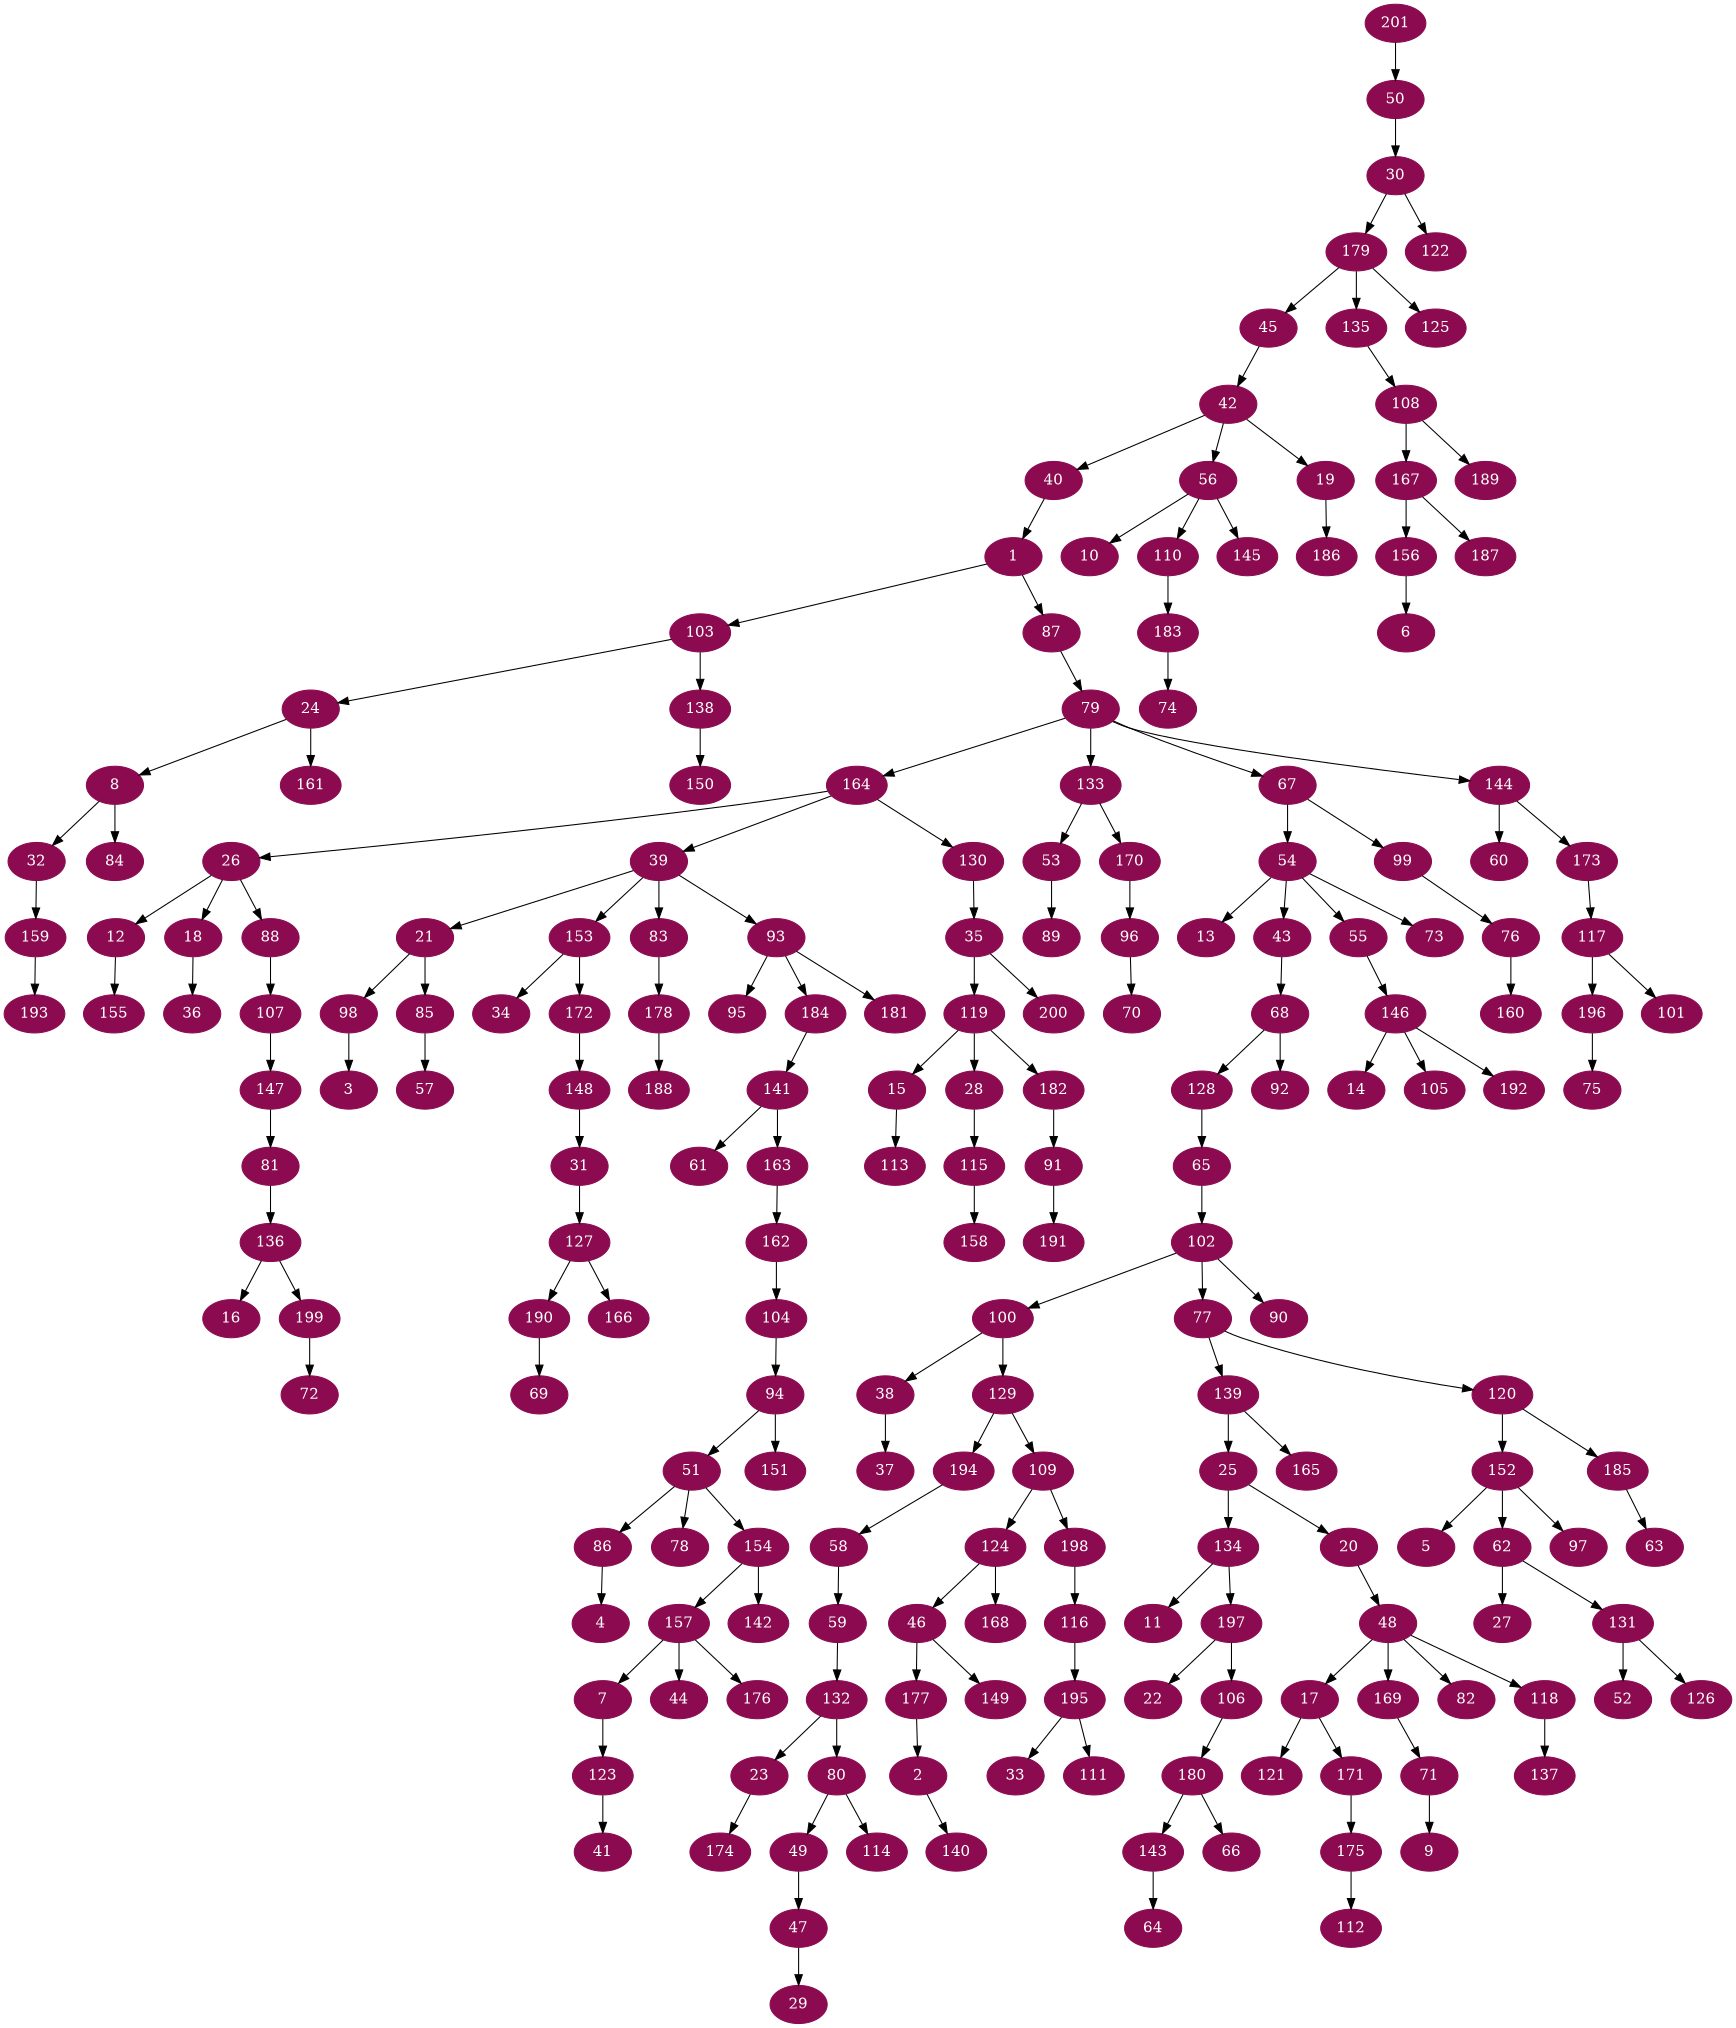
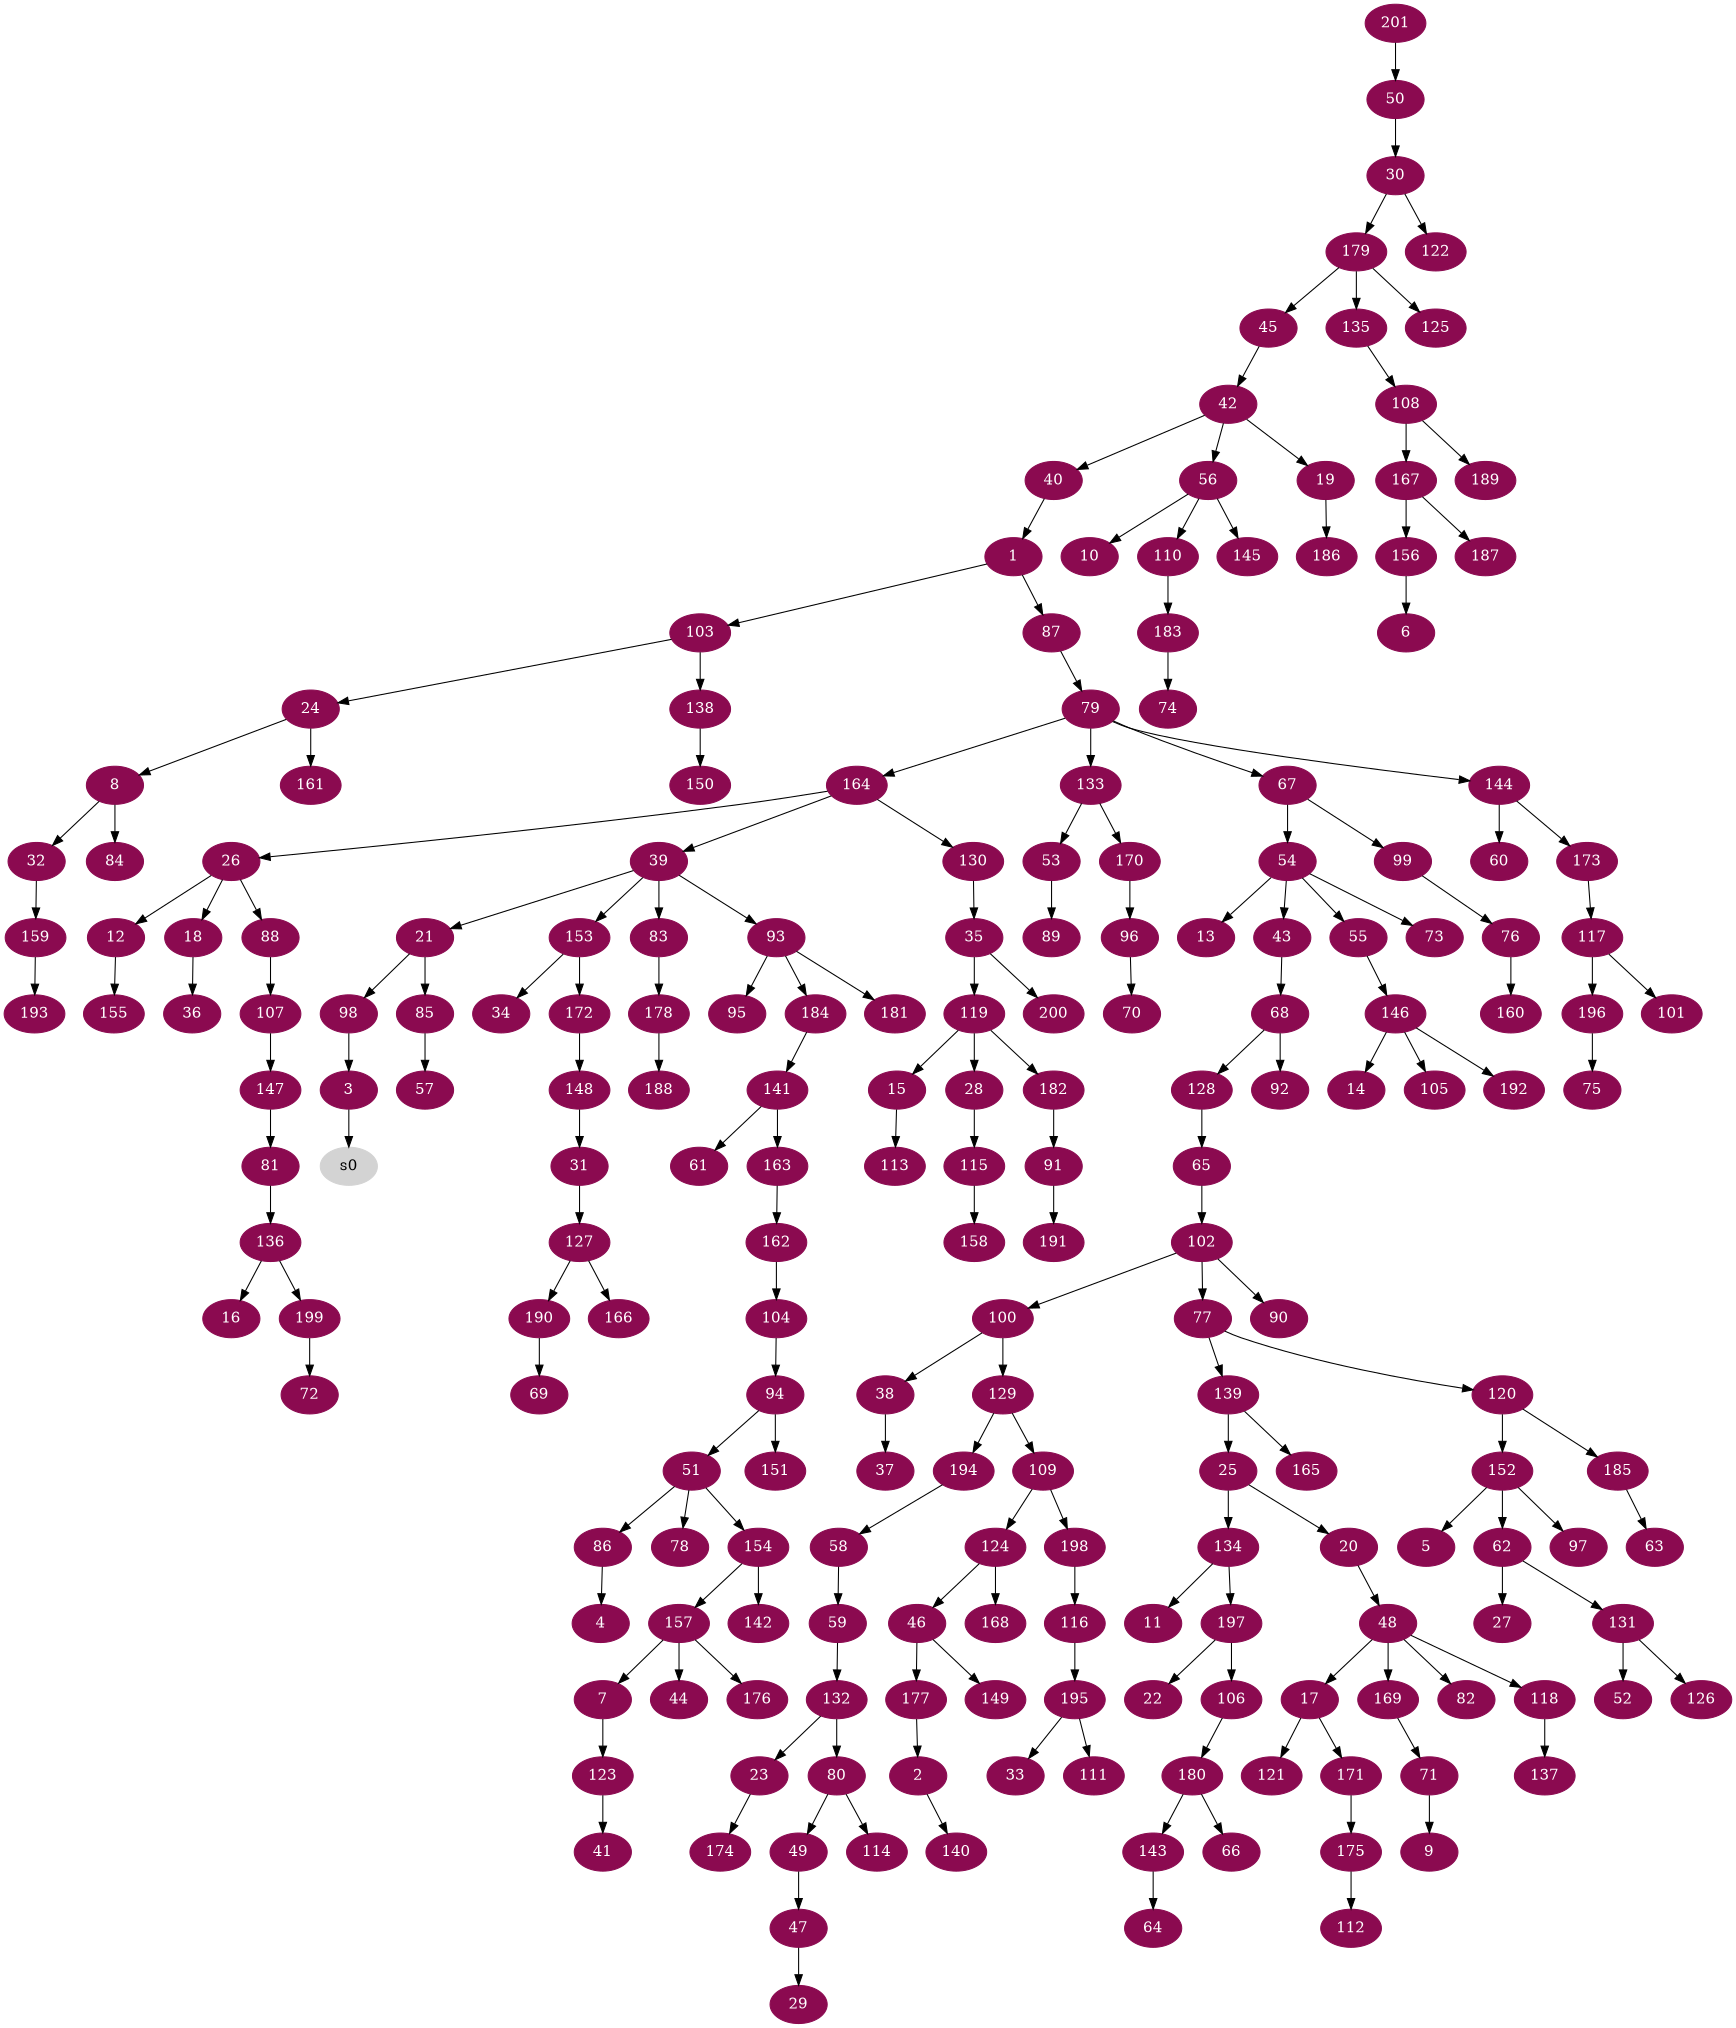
none -> (349, 1166)
